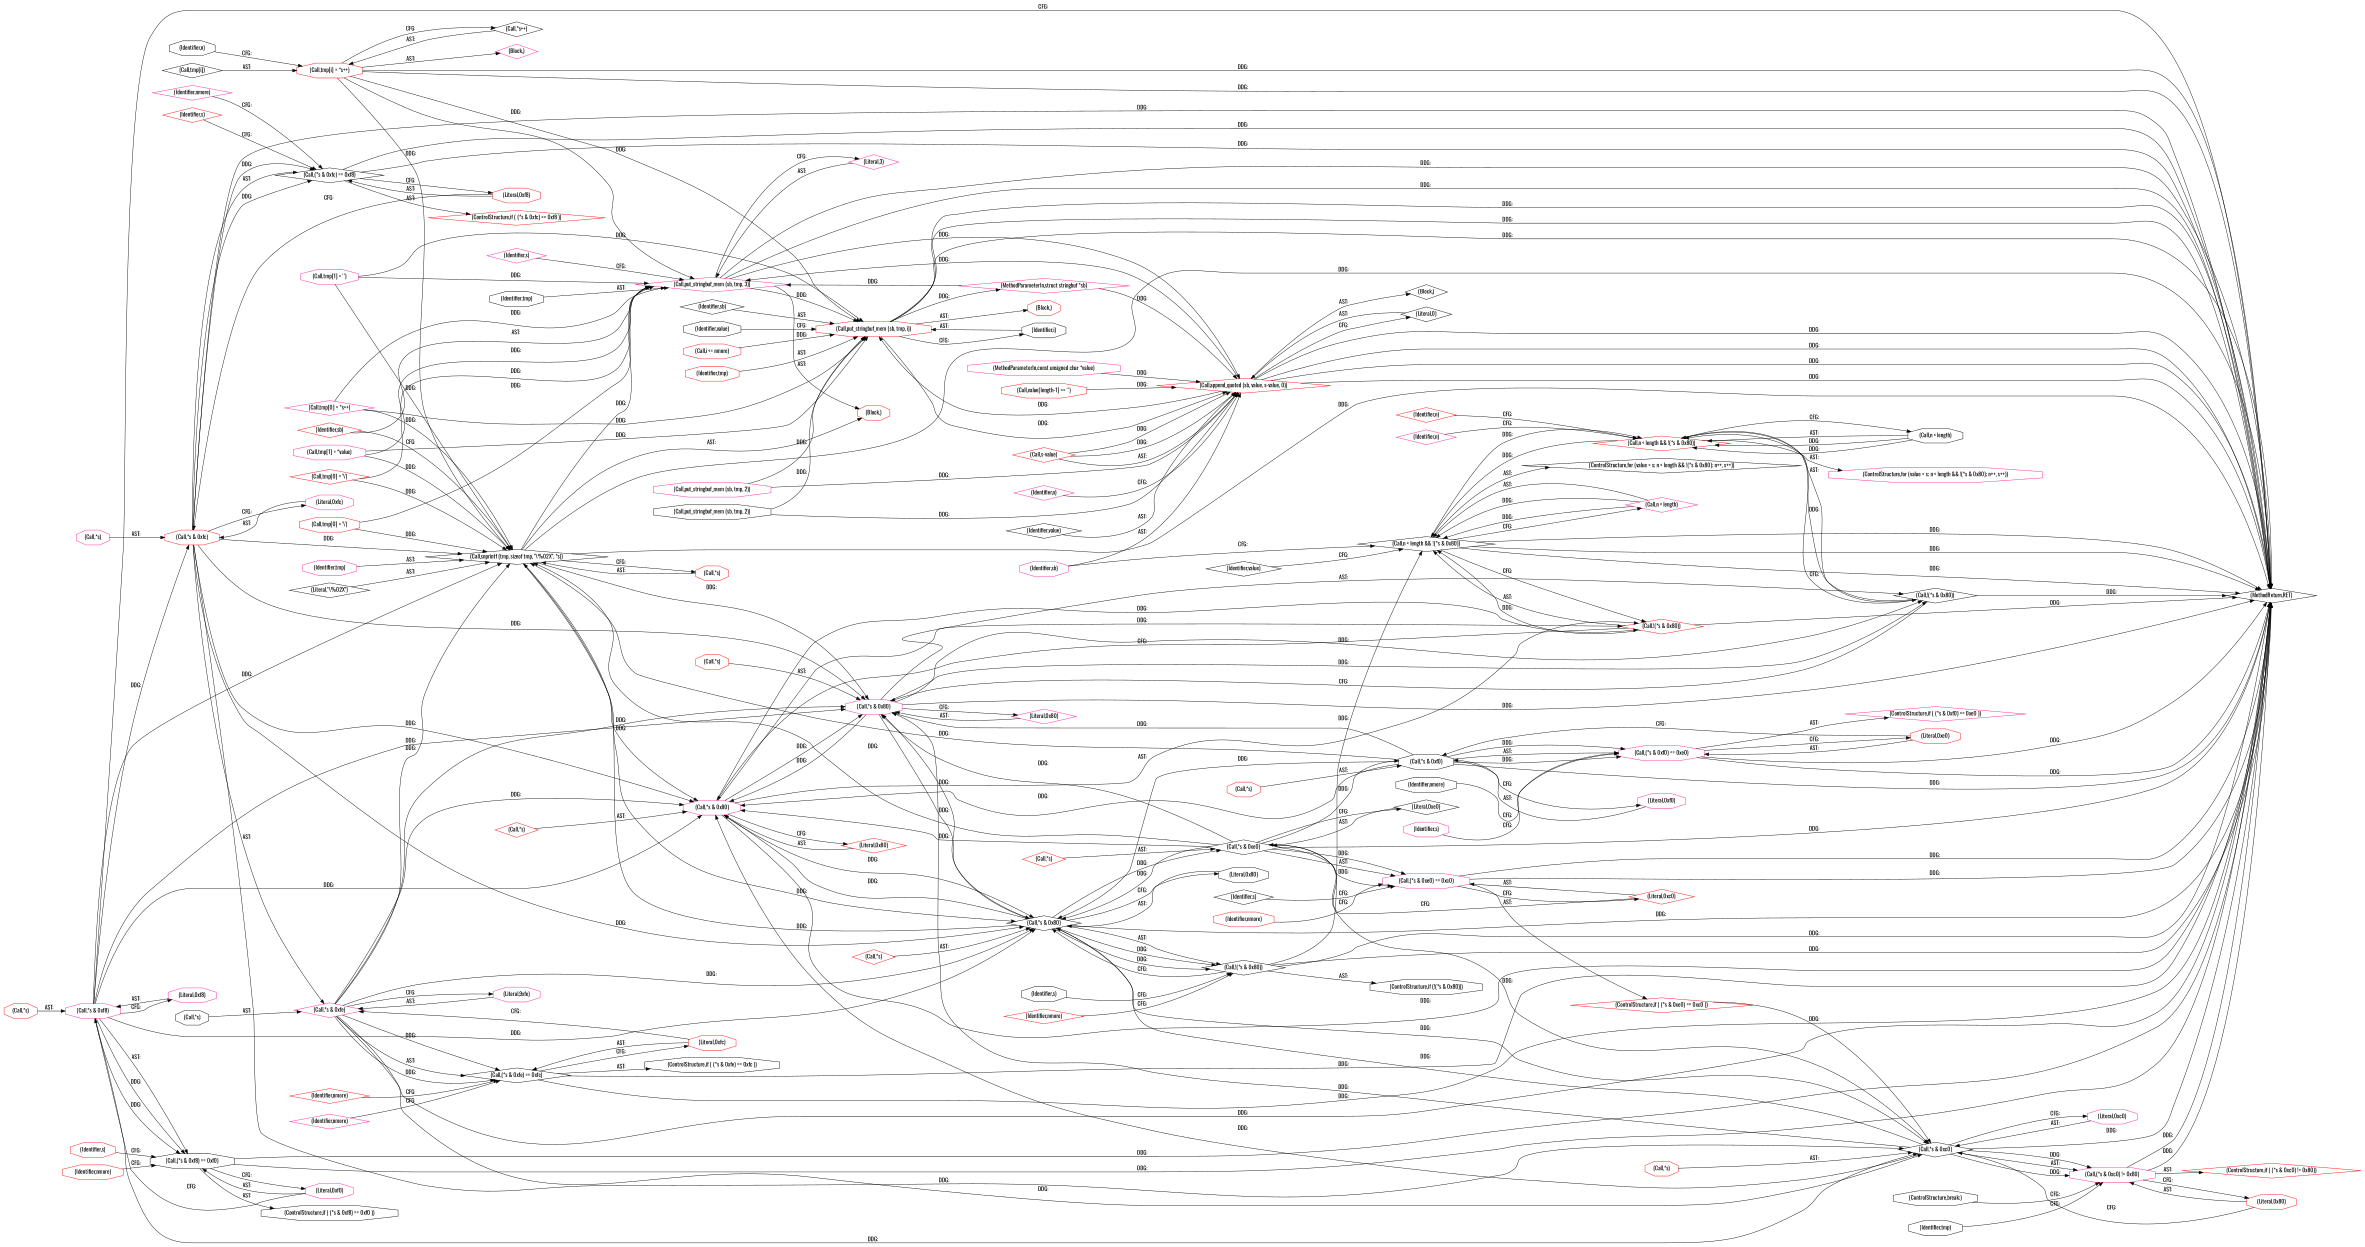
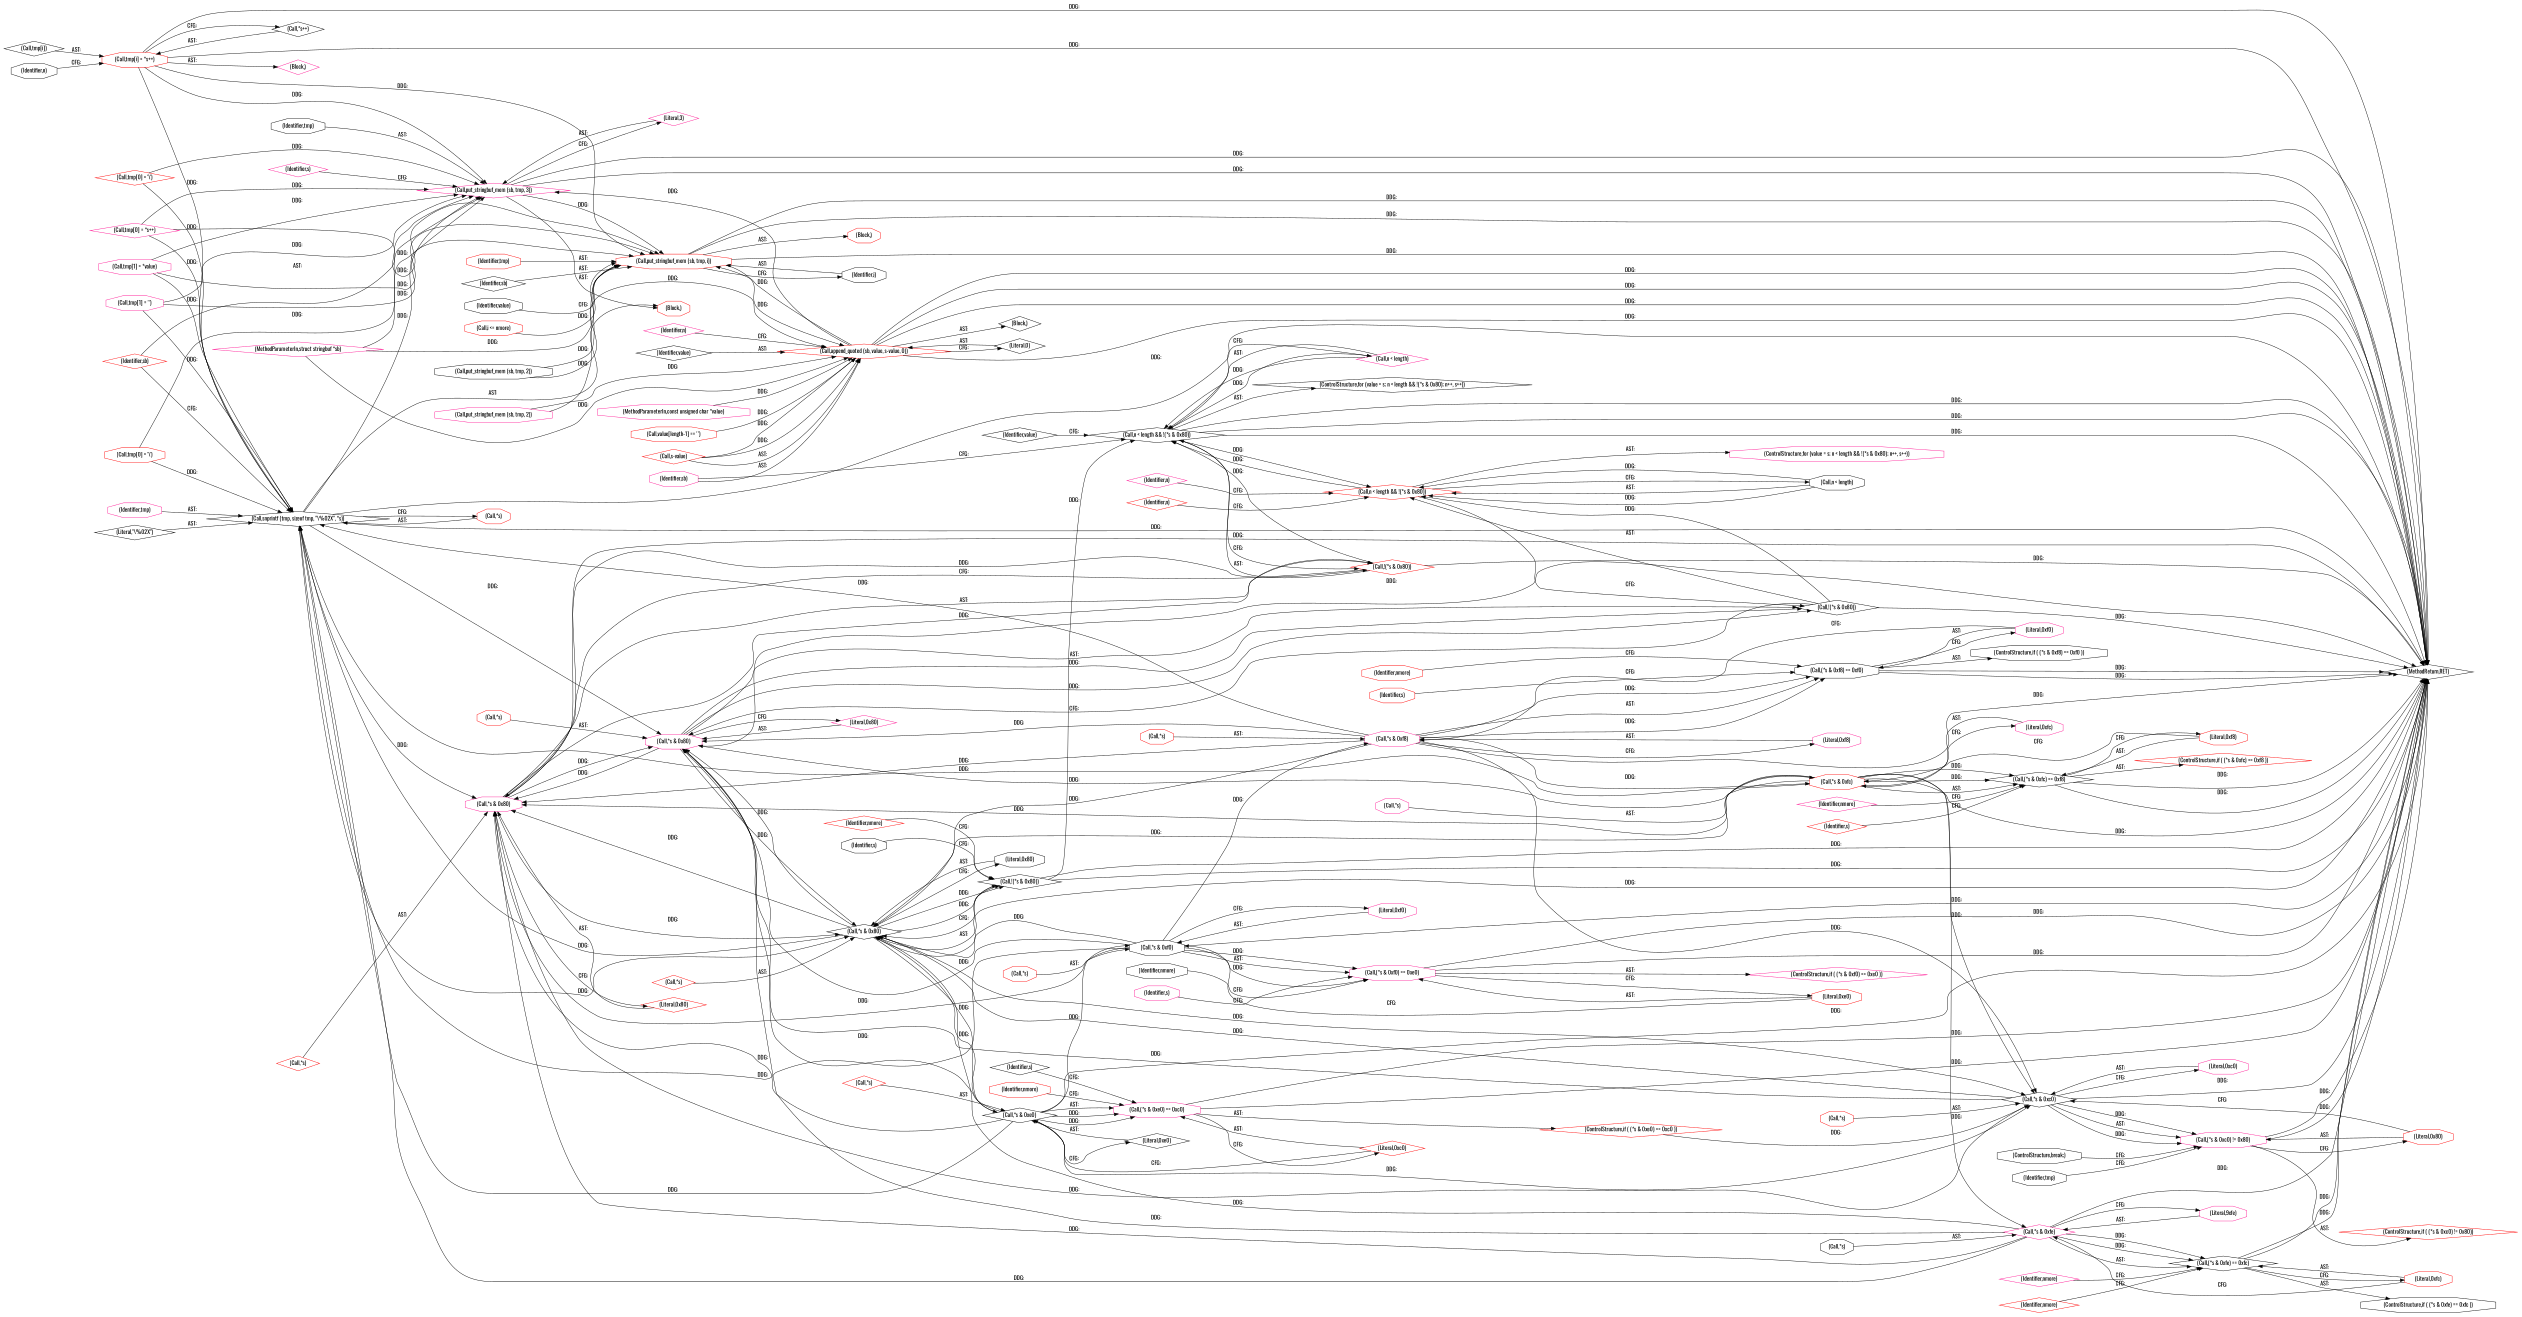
(1044, 7) -> (2039, 695)
(995, 238) -> none
(942, 302) -> (519, 351)
none -> (1239, 814)
(248, 838) -> (1957, 1117)
(1426, 987) -> none
(1093, 1203) -> none
